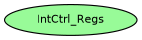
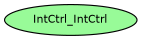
(71, 20) -> (71, 20)
